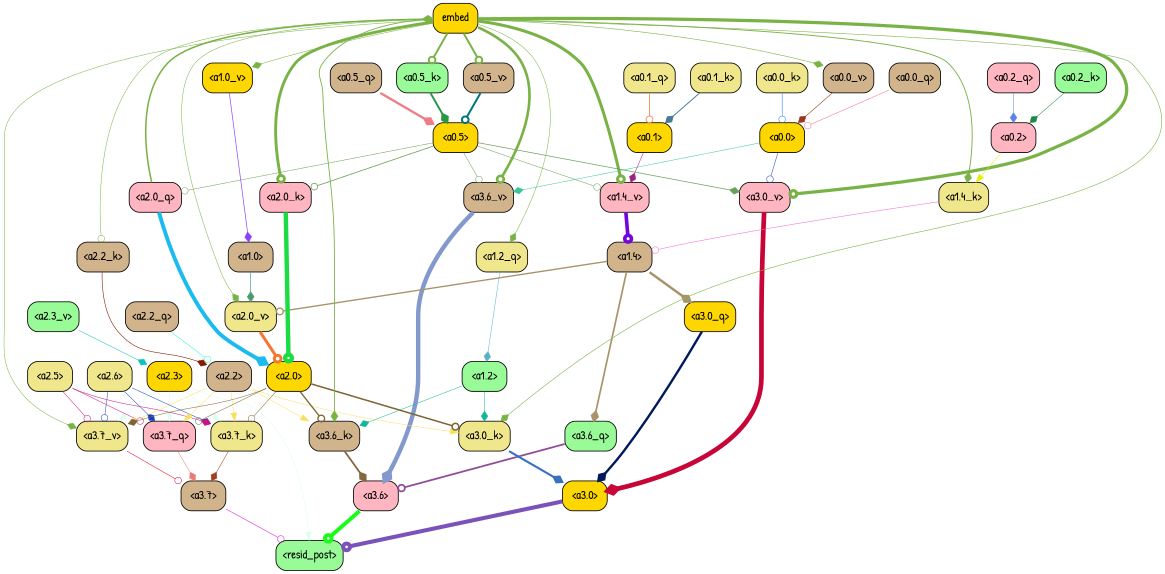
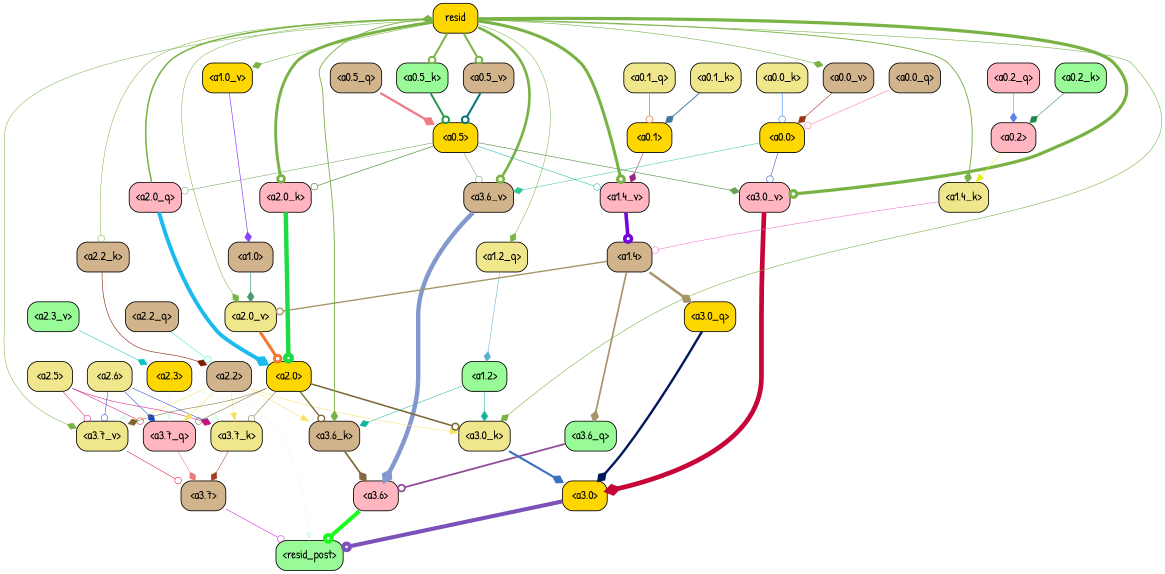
(455, 18) -> (455, 18)
(436, 103) -> (437, 105)
(536, 166) -> (536, 166)
